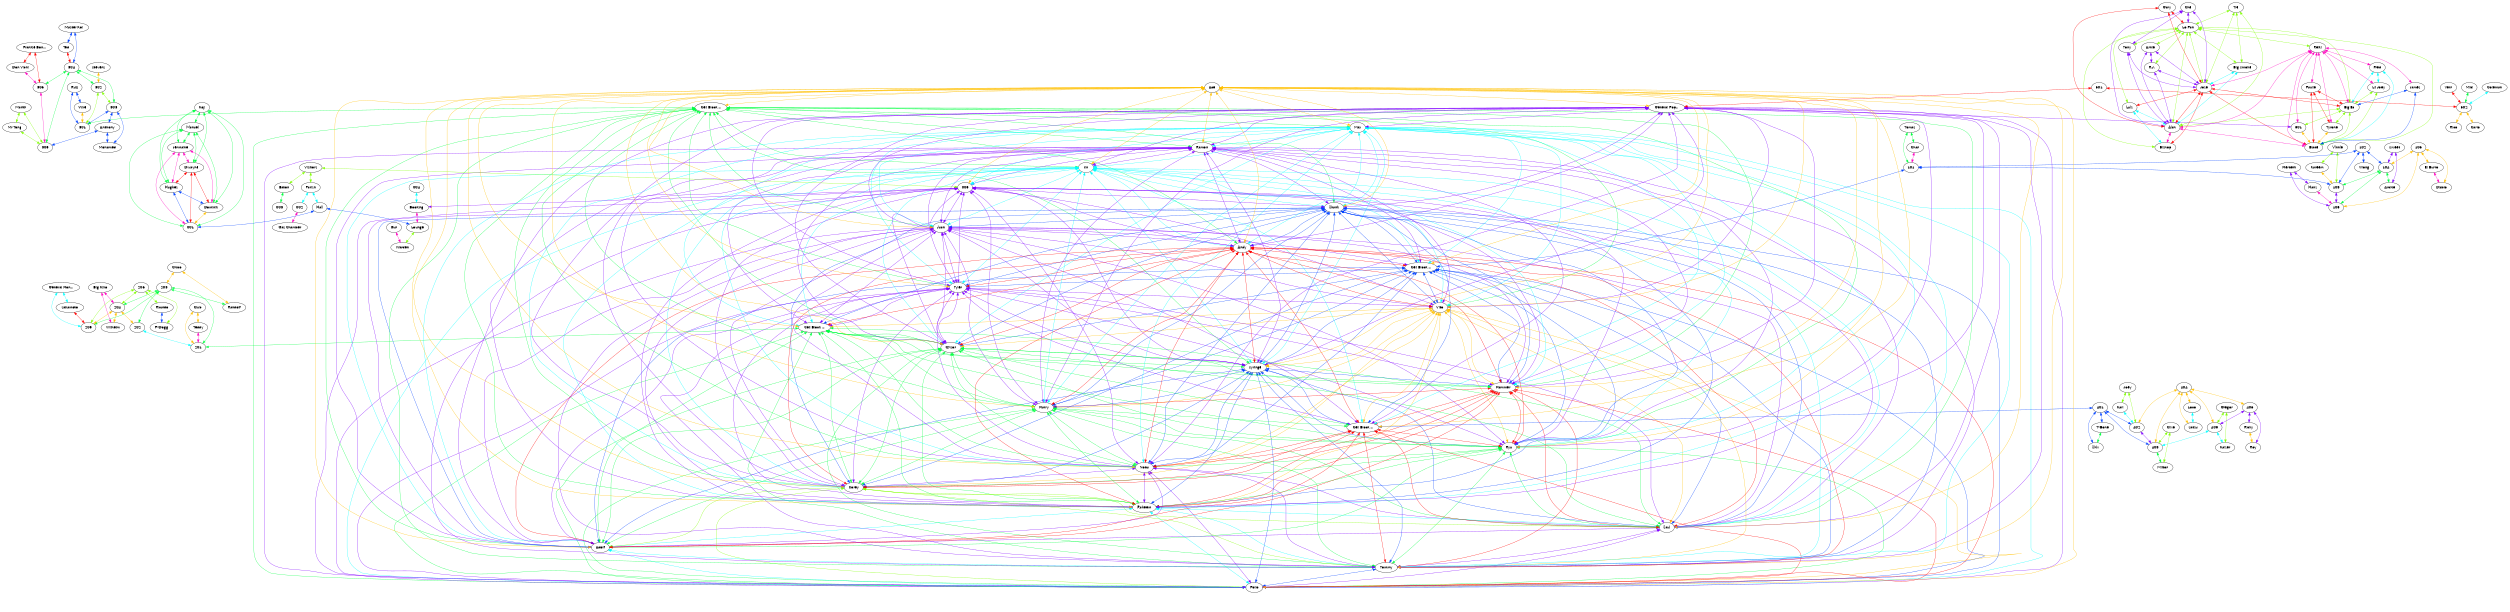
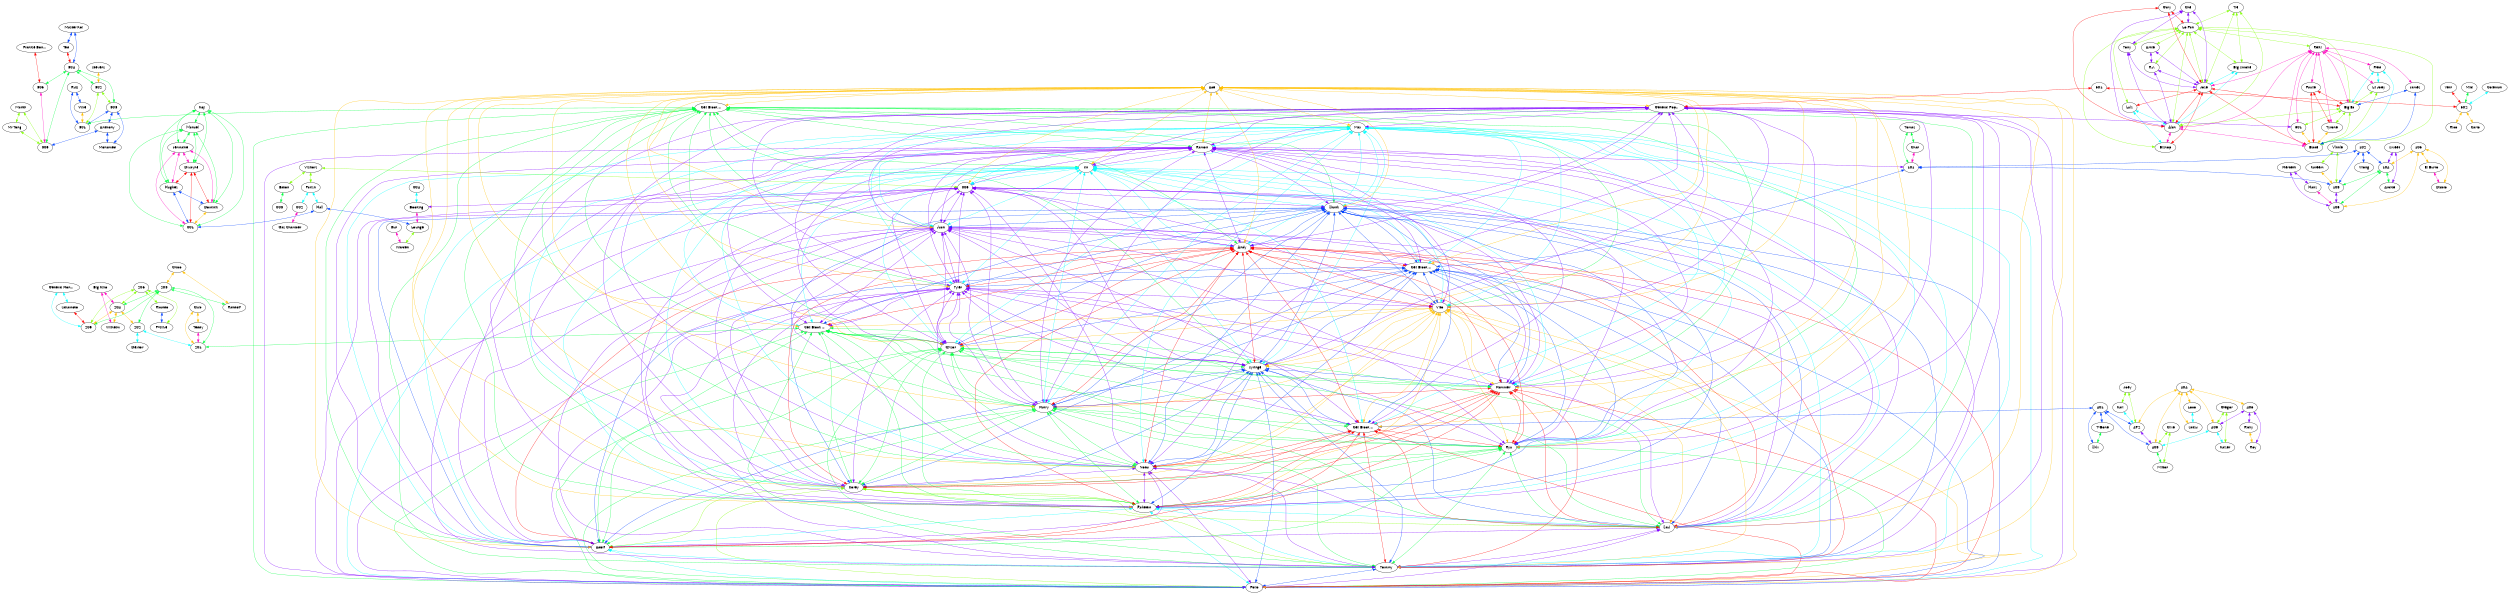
(20, 68) -> none
(2147, 87) -> none
(1270, 263) -> (1541, 157)
(162, 328) -> (162, 328)
none -> (137, 347)
none -> (978, 361)
(2137, 427) -> (2137, 427)
